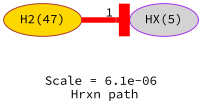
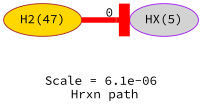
(106, 13) -> (106, 13)
